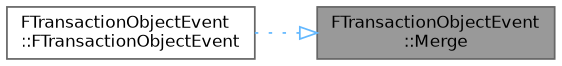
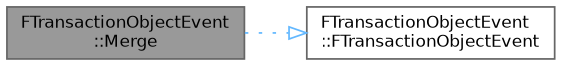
(277, 33) -> (267, 33)
